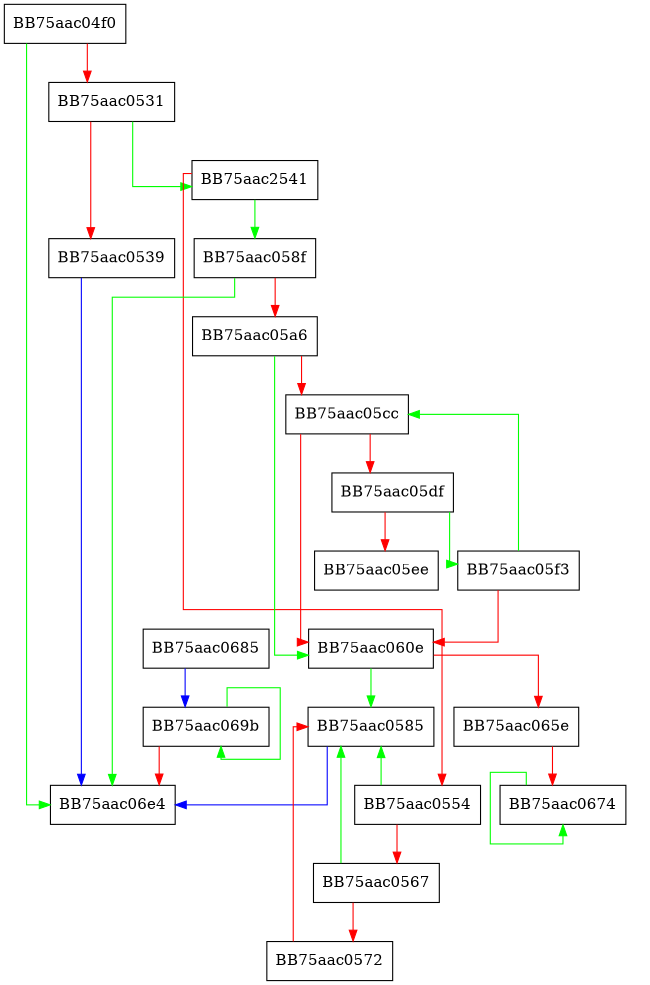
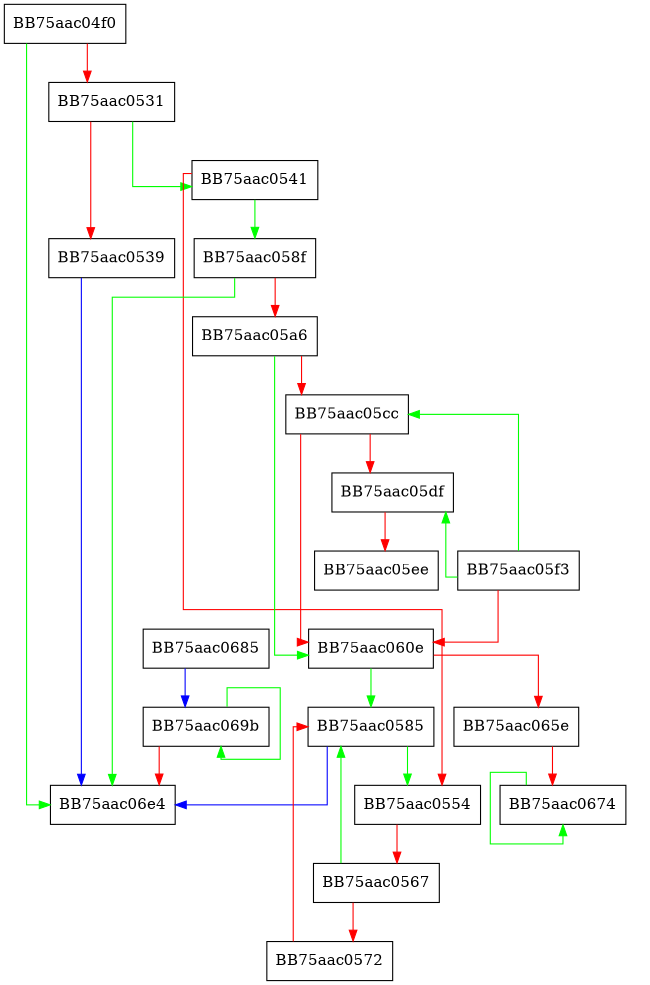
(255, 180) -> (255, 180)
(450, 538) -> (446, 556)
(381, 771) -> (407, 760)
